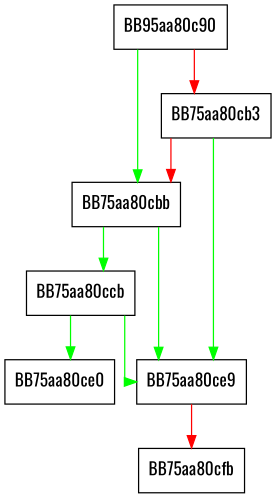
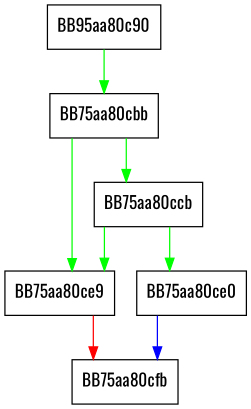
(216, 116) -> none
none -> (157, 331)
